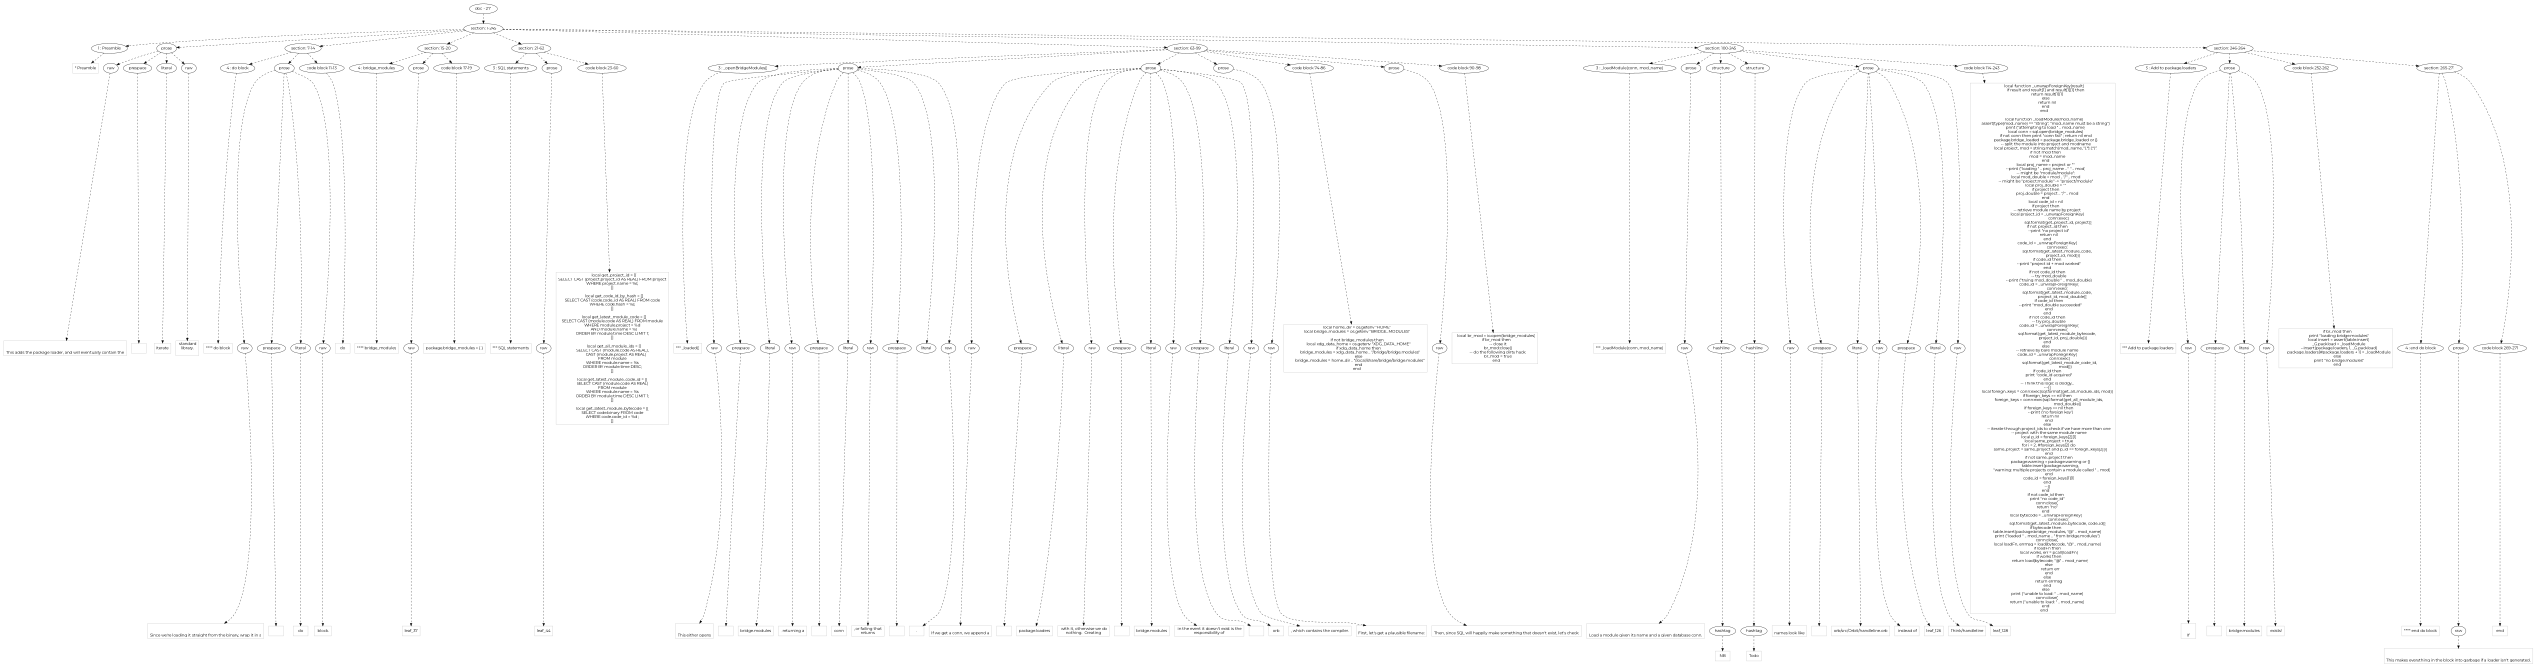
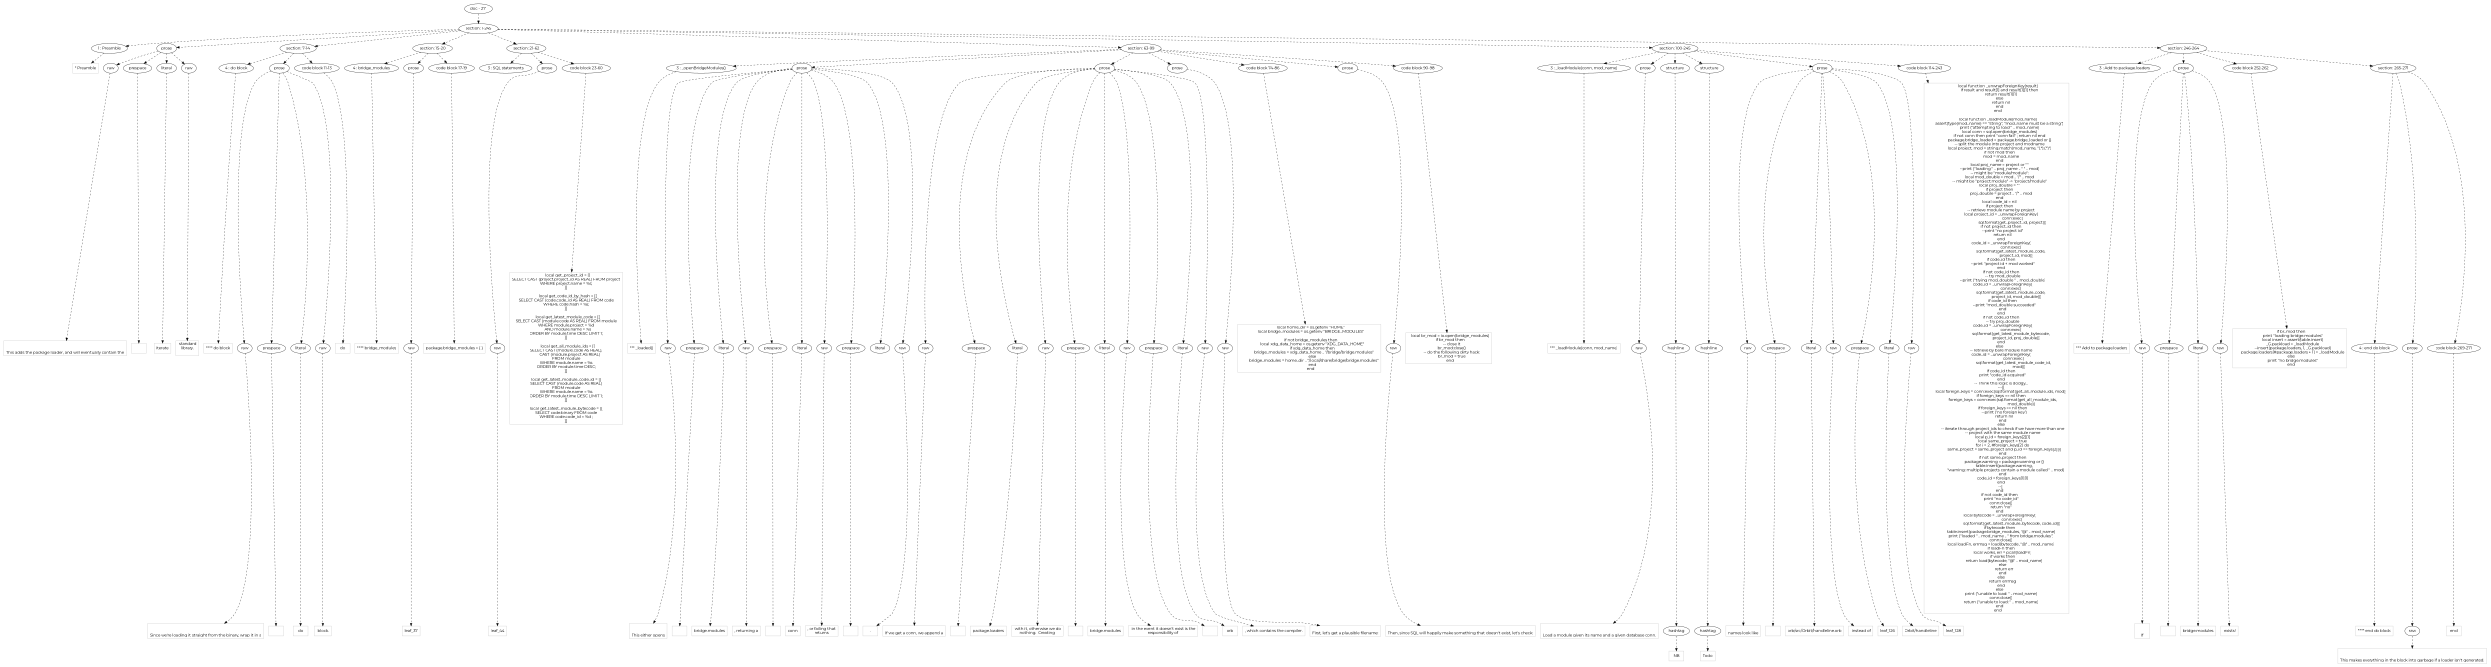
(511, 348) -> none
(1967, 631) -> (1921, 631)
